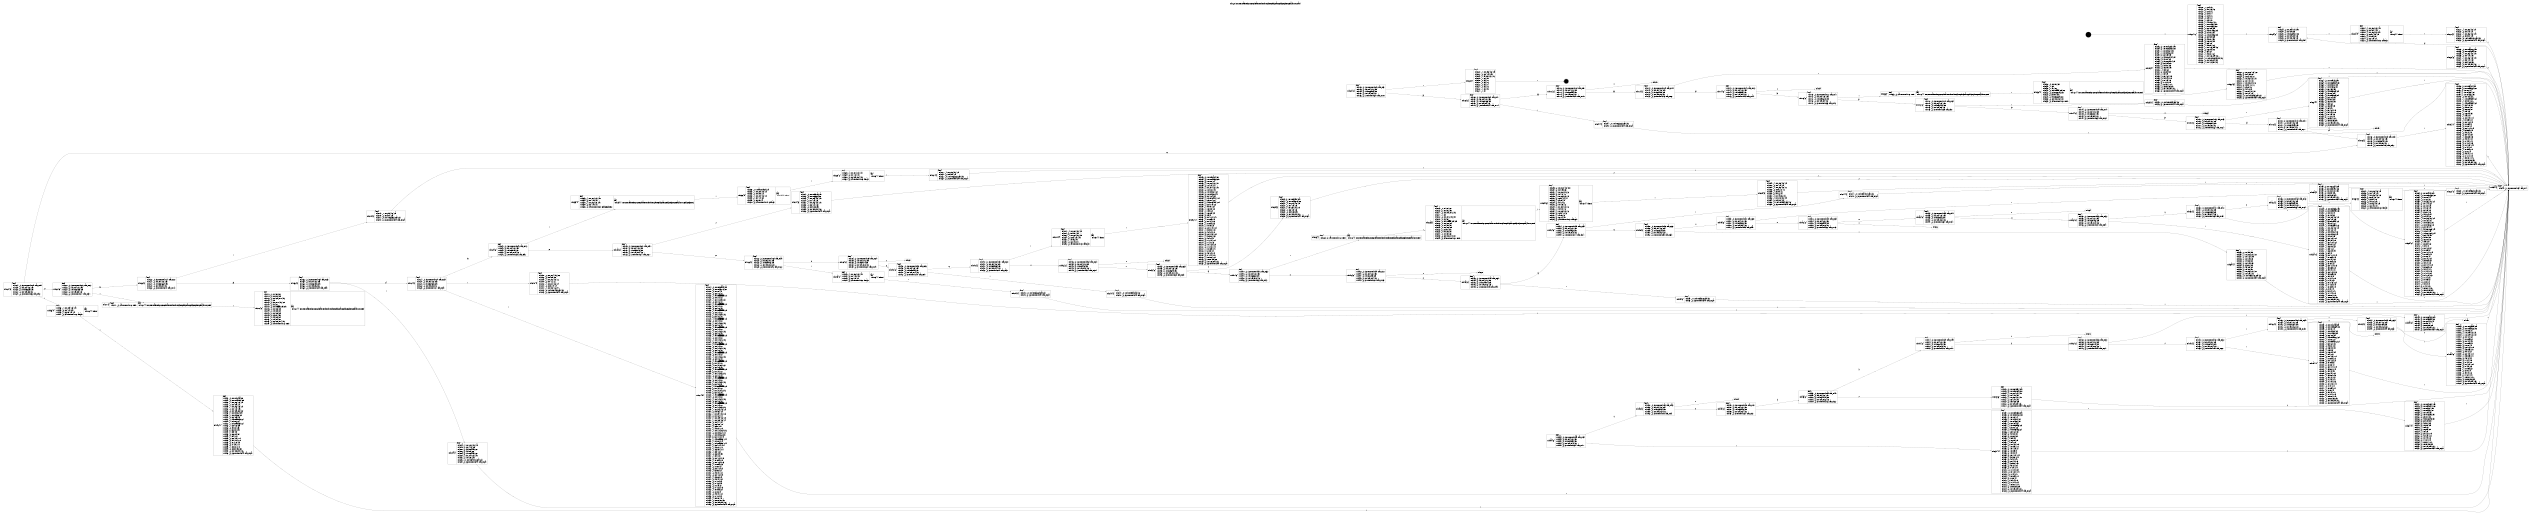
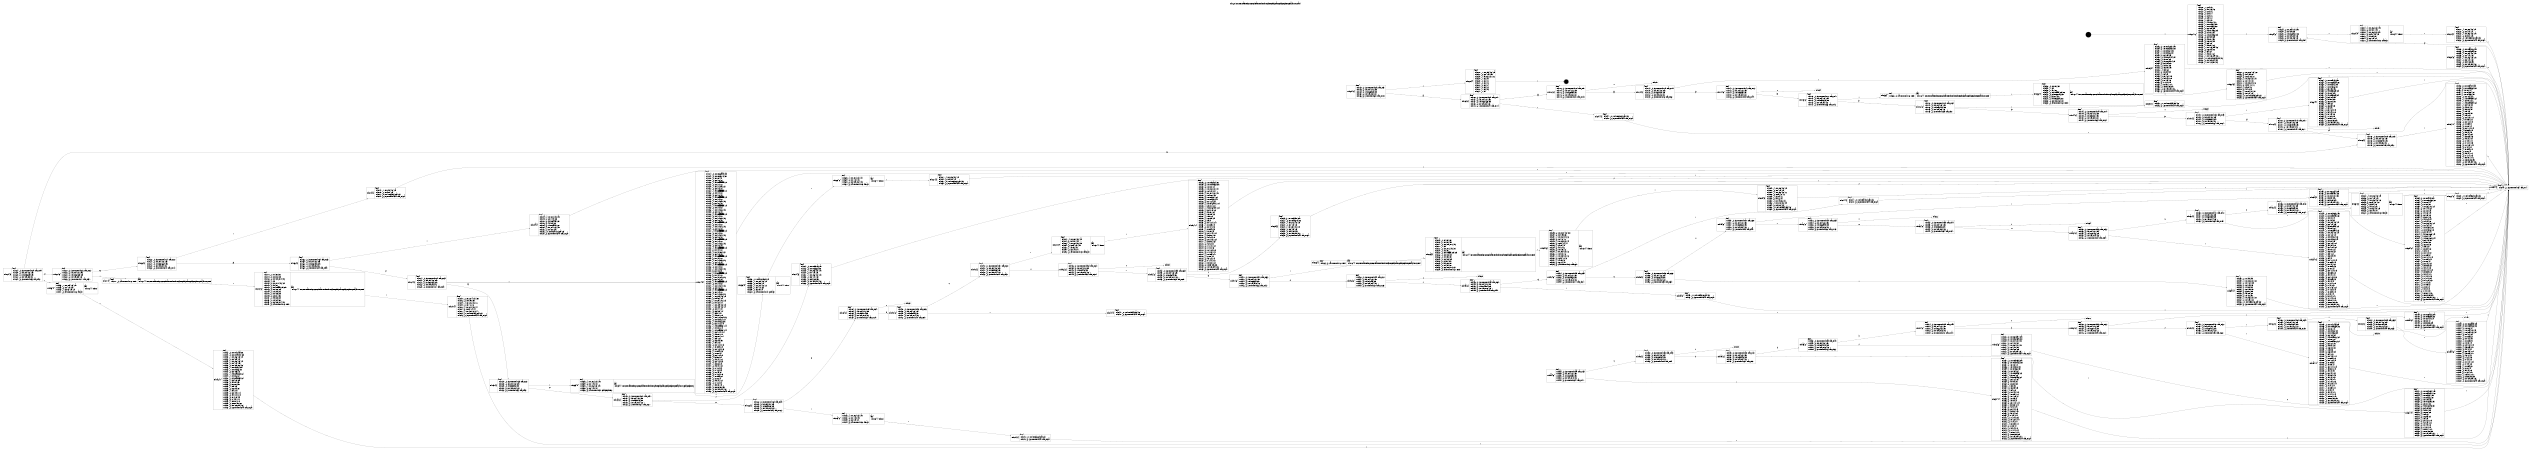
(488, 284) -> (406, 300)
